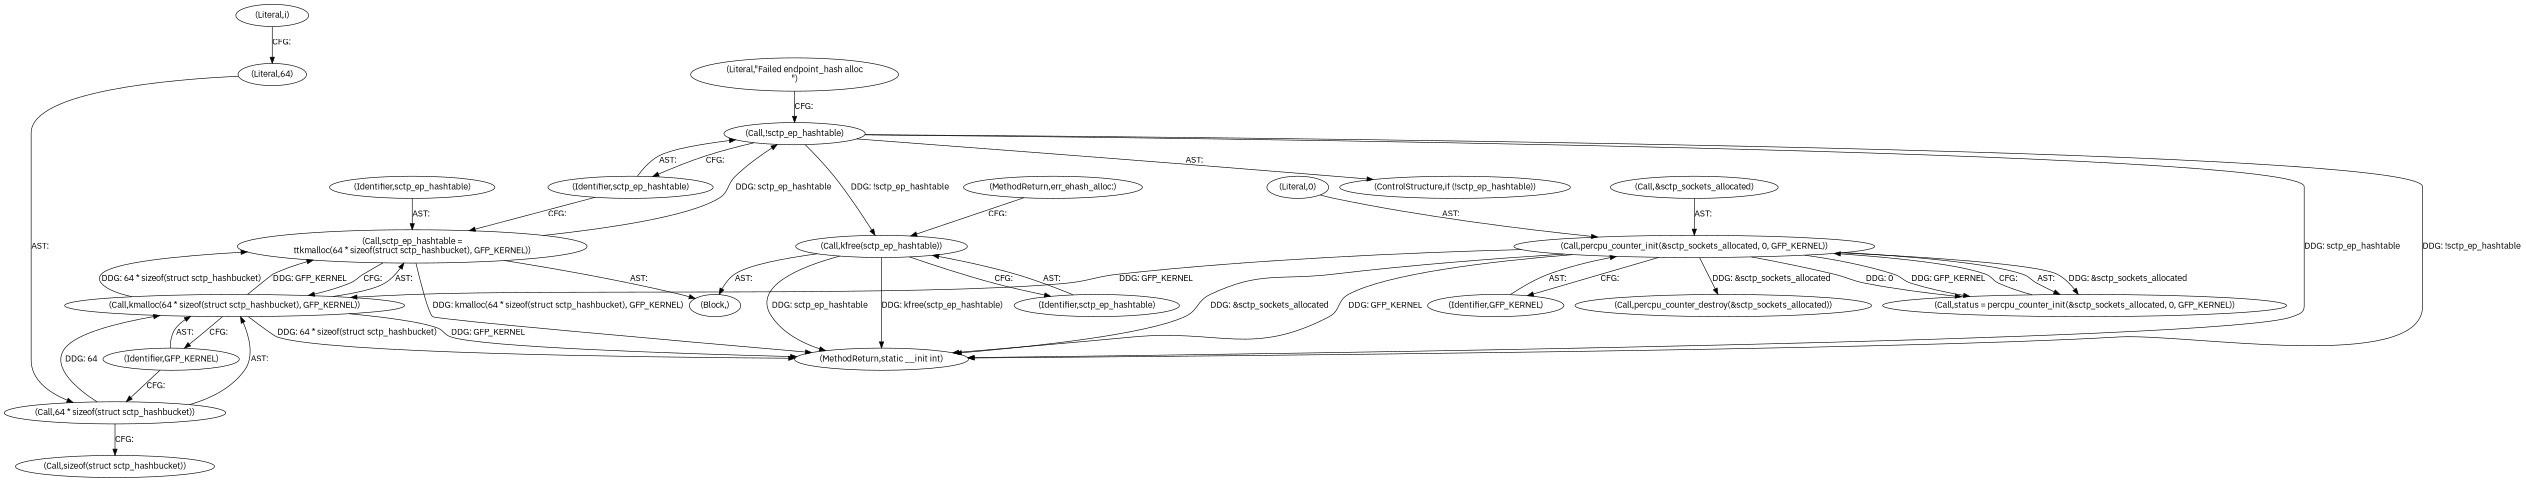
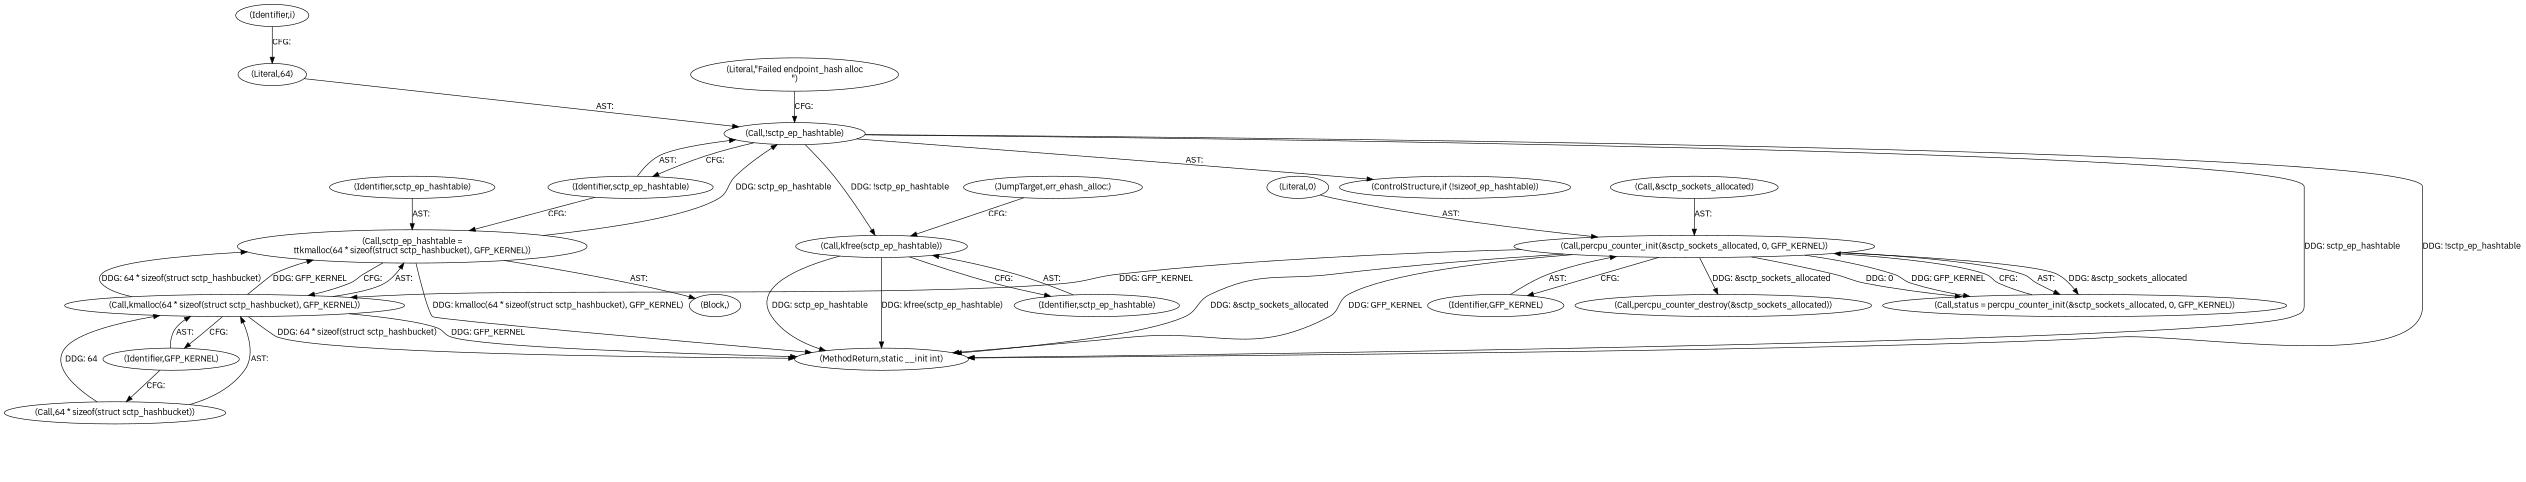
(272, 15) -> (272, 15)
(31, 163) -> (518, 102)
(1053, 187) -> (1053, 187)
(1455, 187) -> (1455, 187)
(766, 263) -> none
(115, 466) -> none
